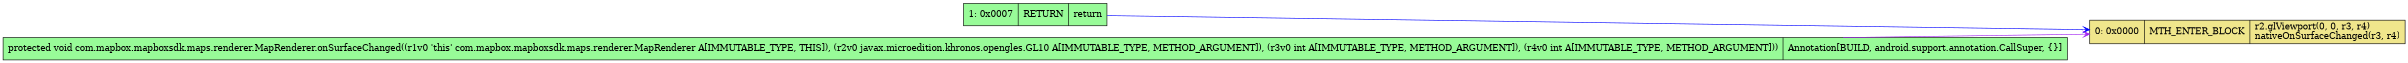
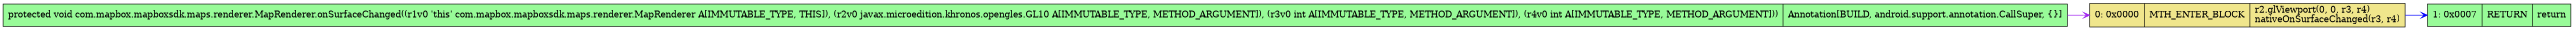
(1595, 23) -> (2413, 15)
